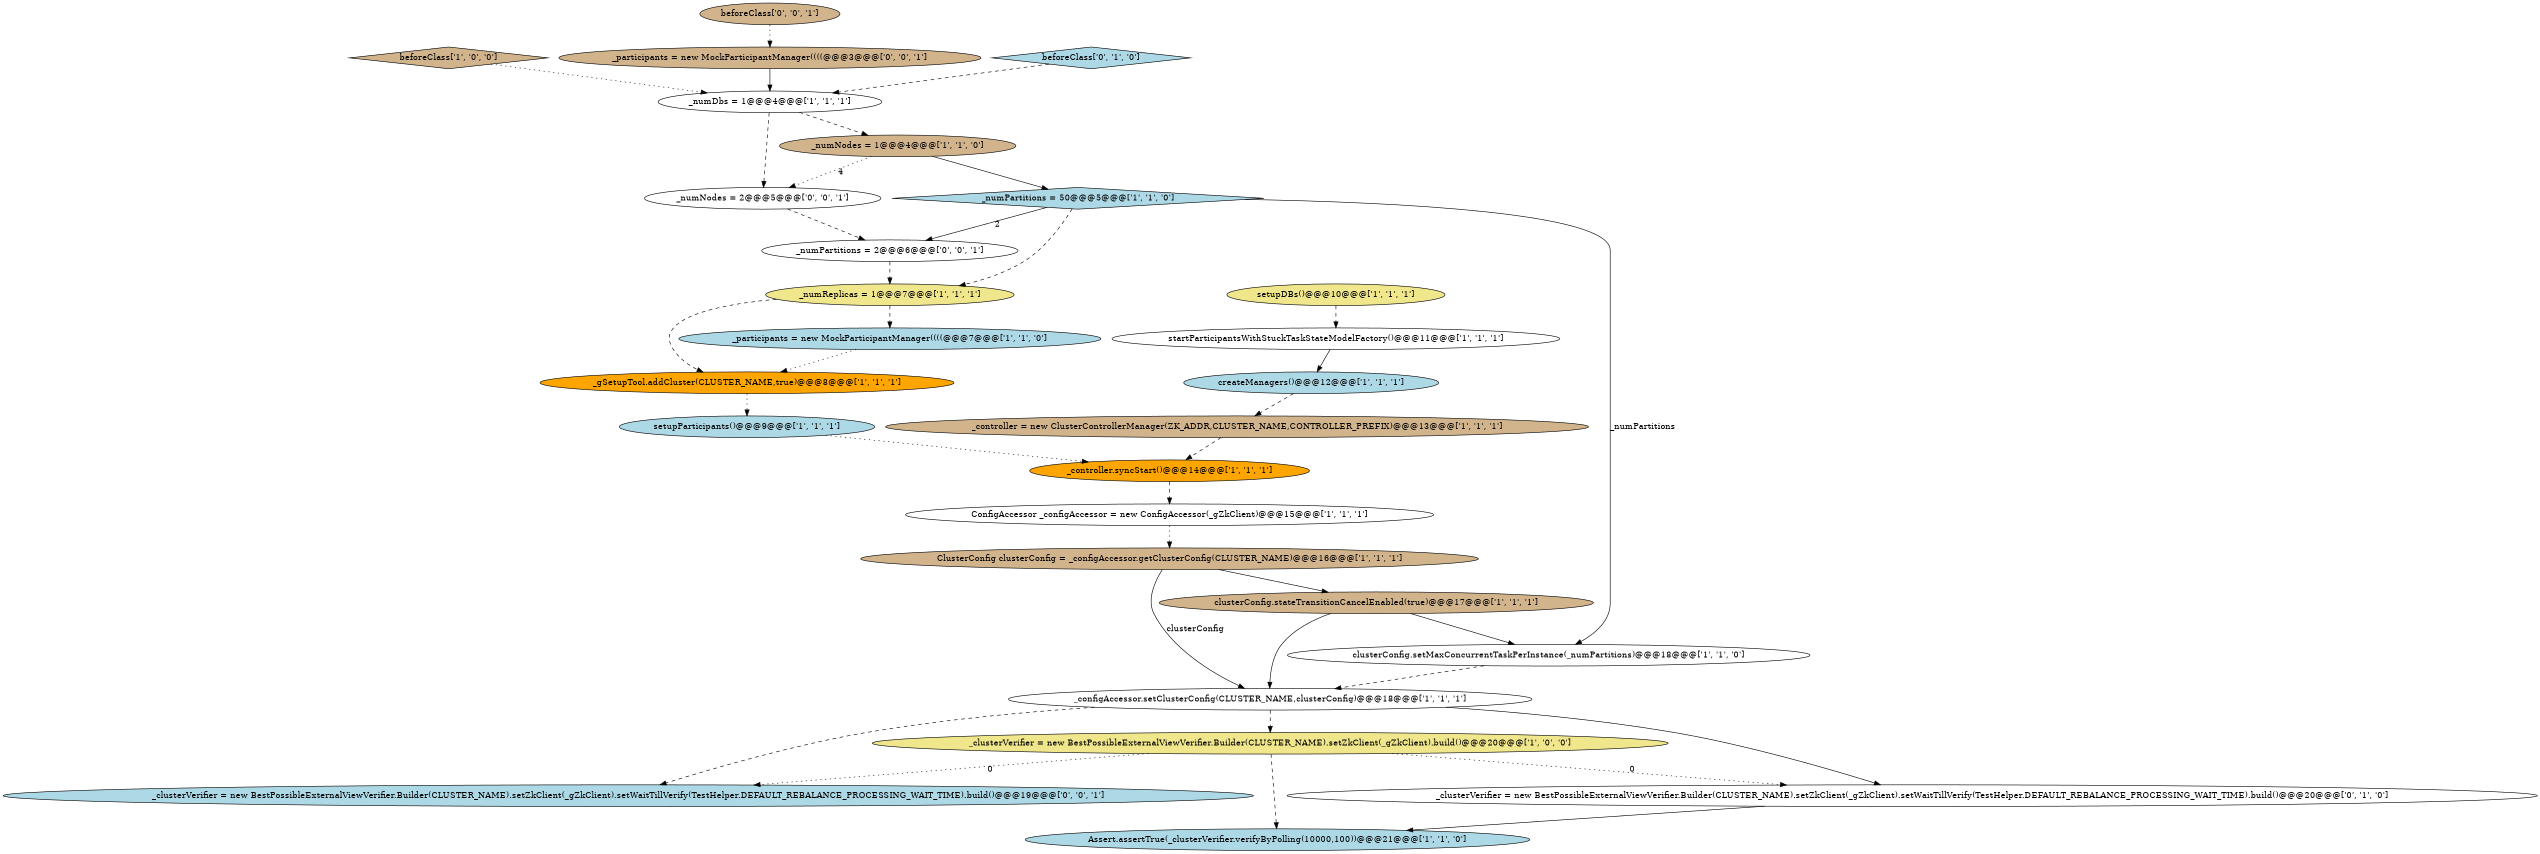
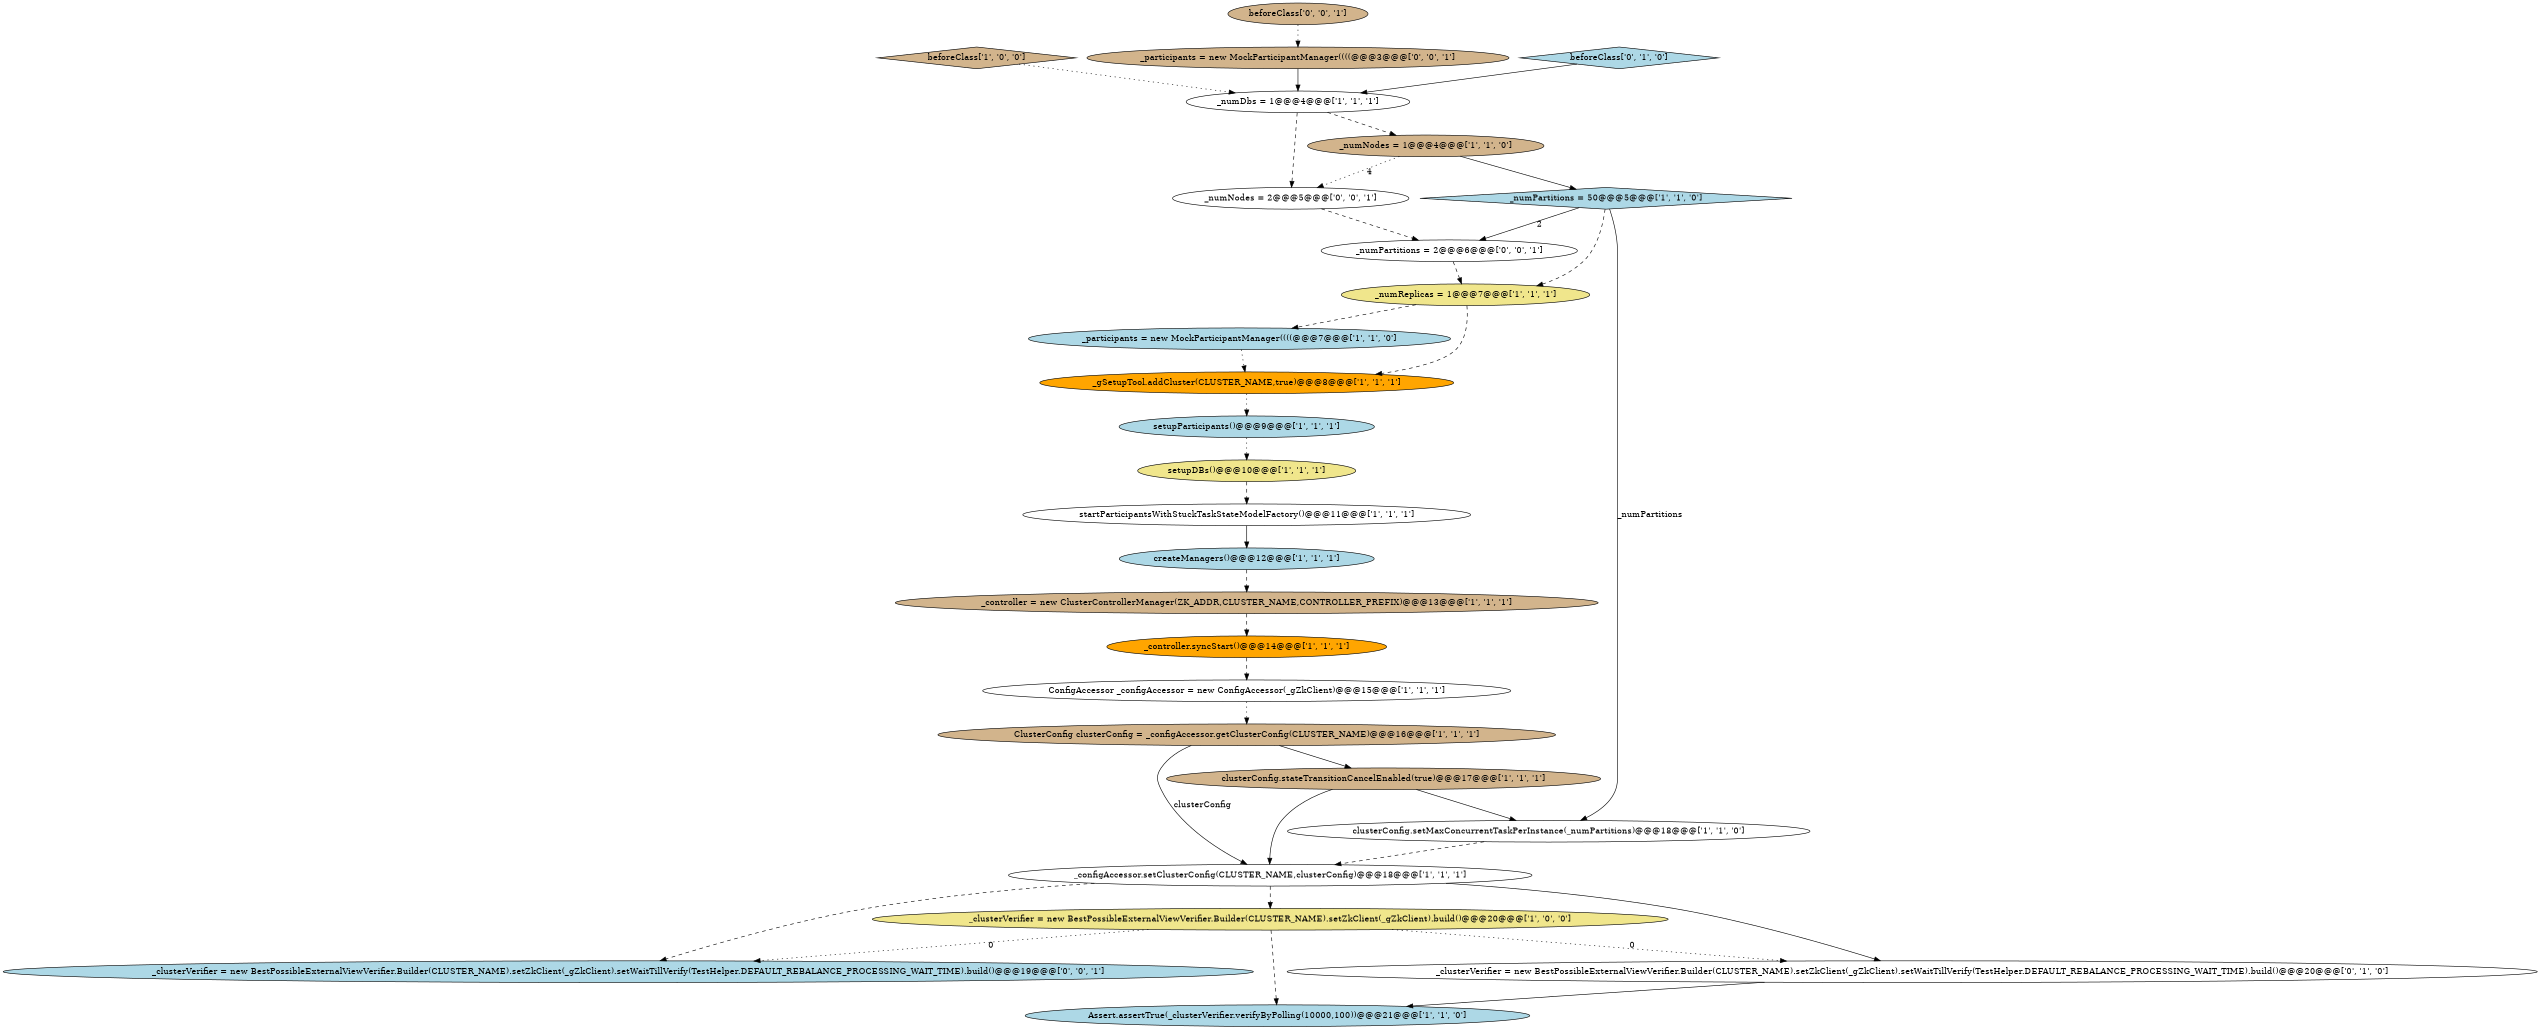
(944, 78) -> (1472, 78)
(954, 448) -> (1247, 446)
